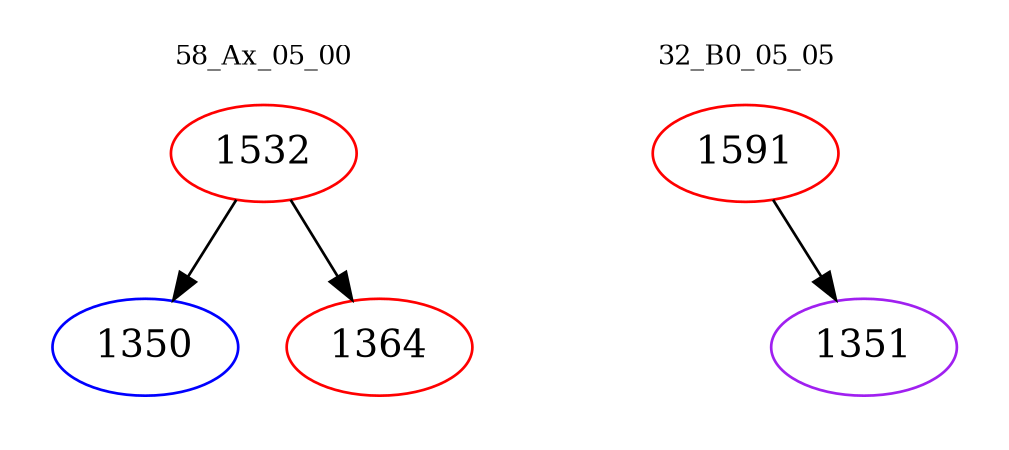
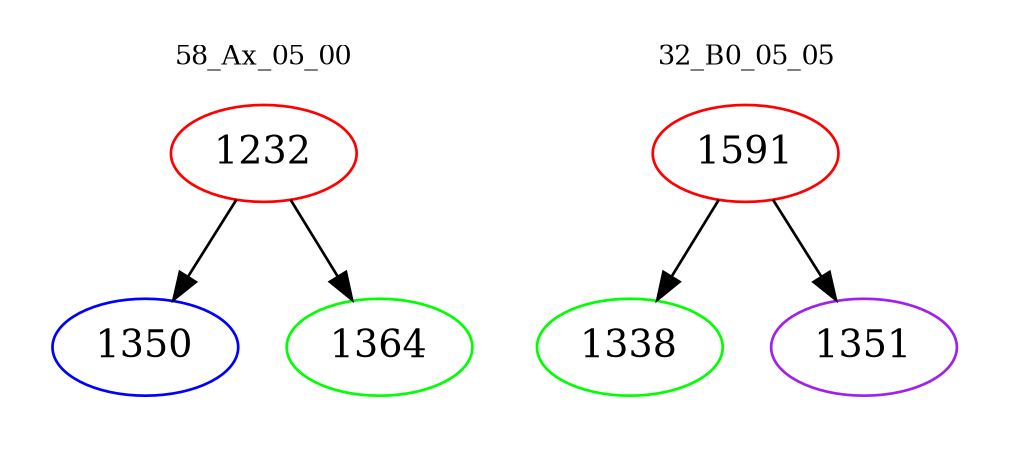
(264, 153) -> (264, 153)
(380, 347) -> (380, 347)
none -> (630, 347)
